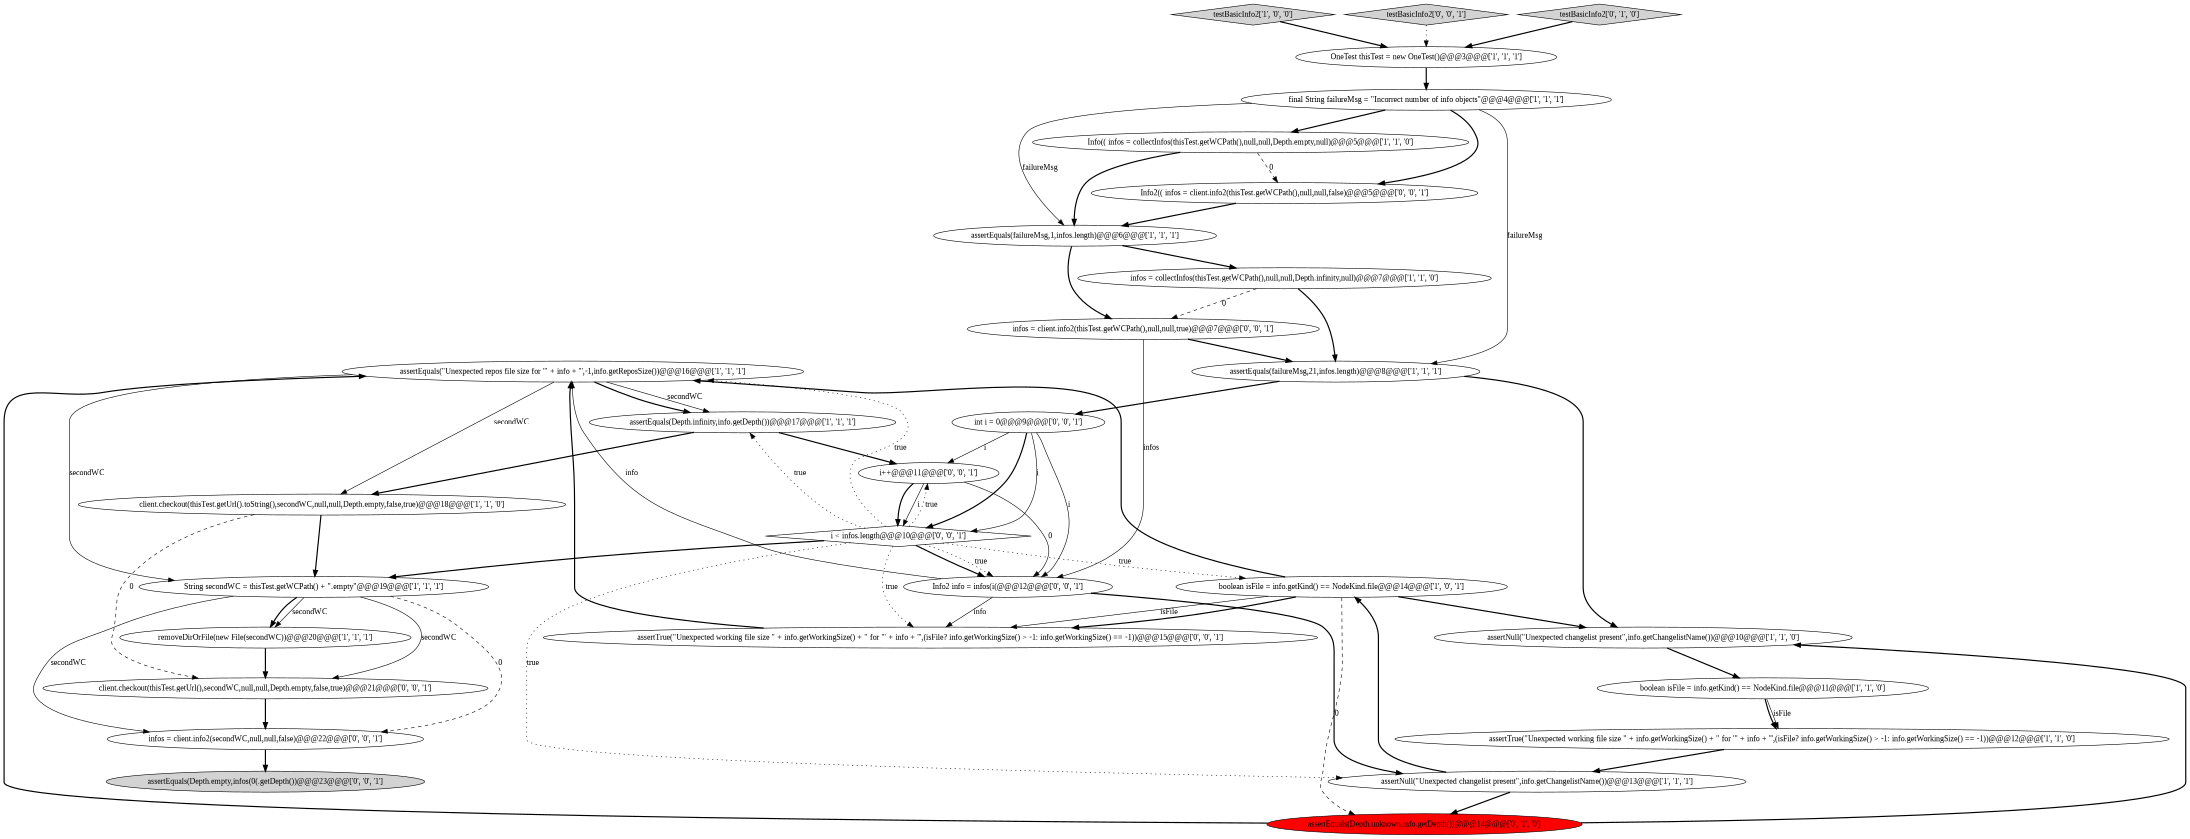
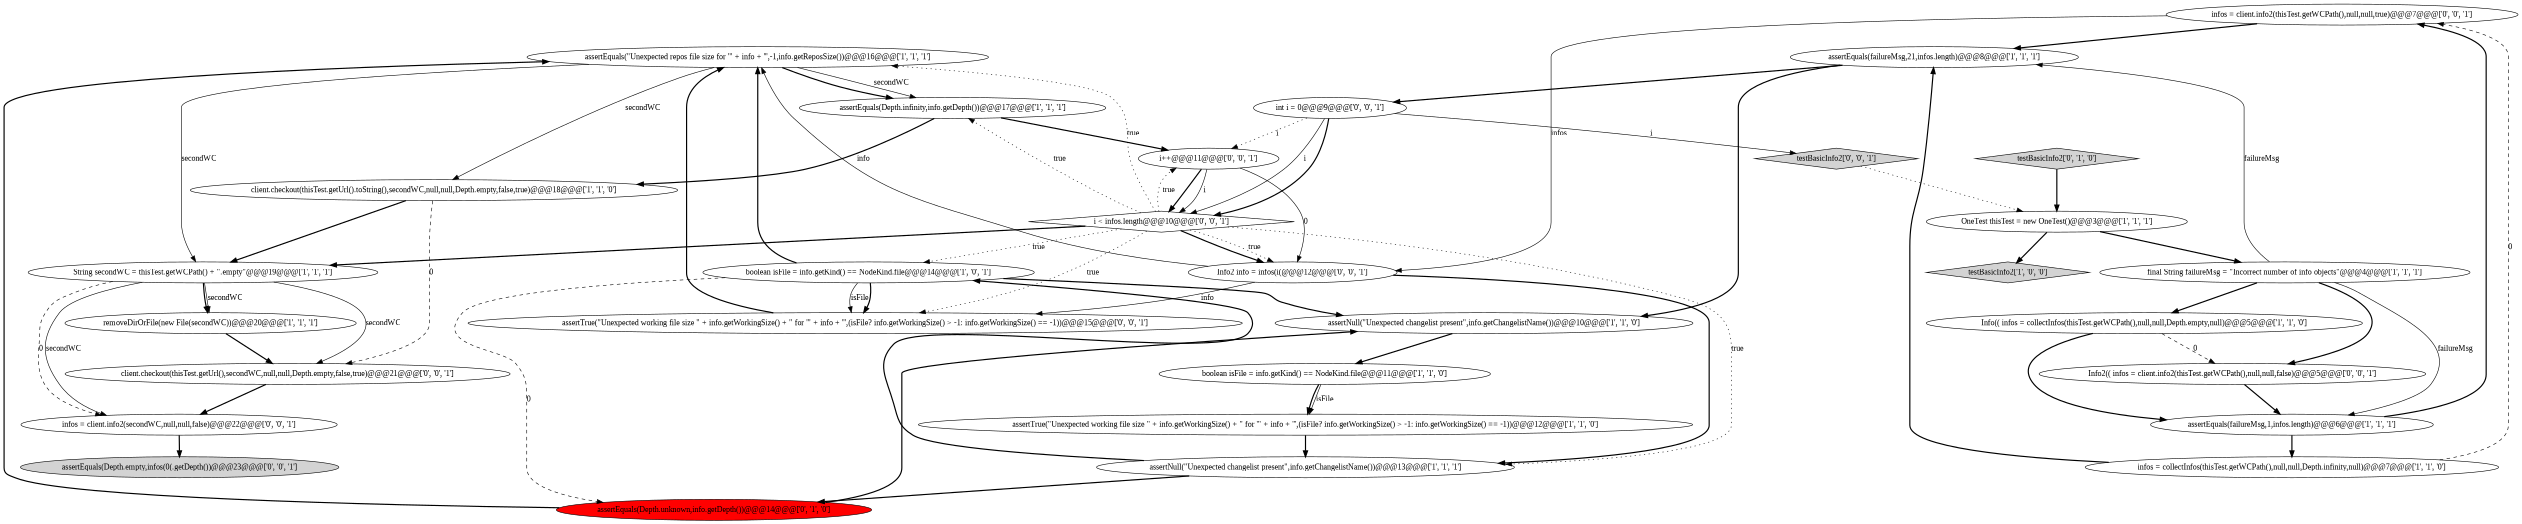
(1330, 34) -> (2034, 245)
(981, 446) -> (1272, 132)
(1066, 503) -> (1593, 131)
